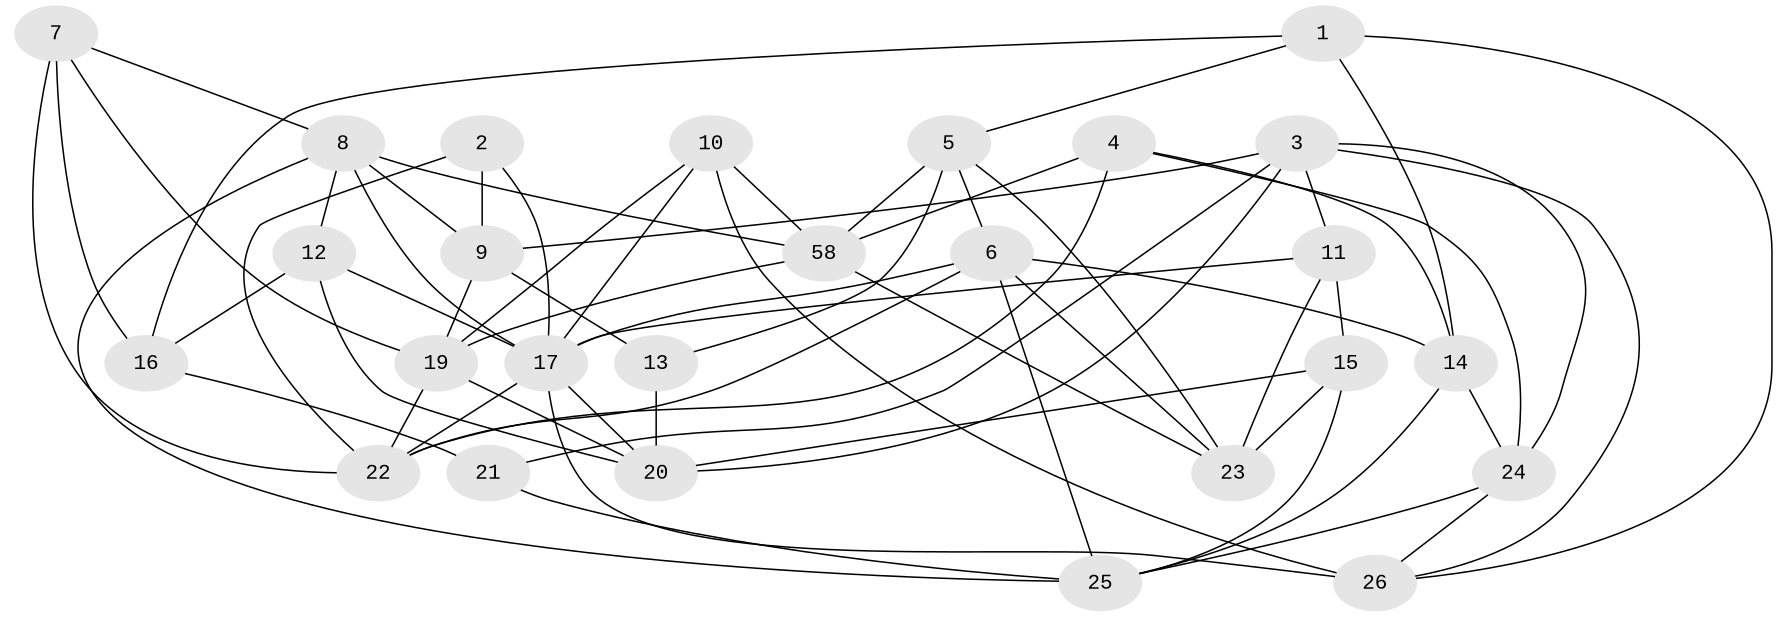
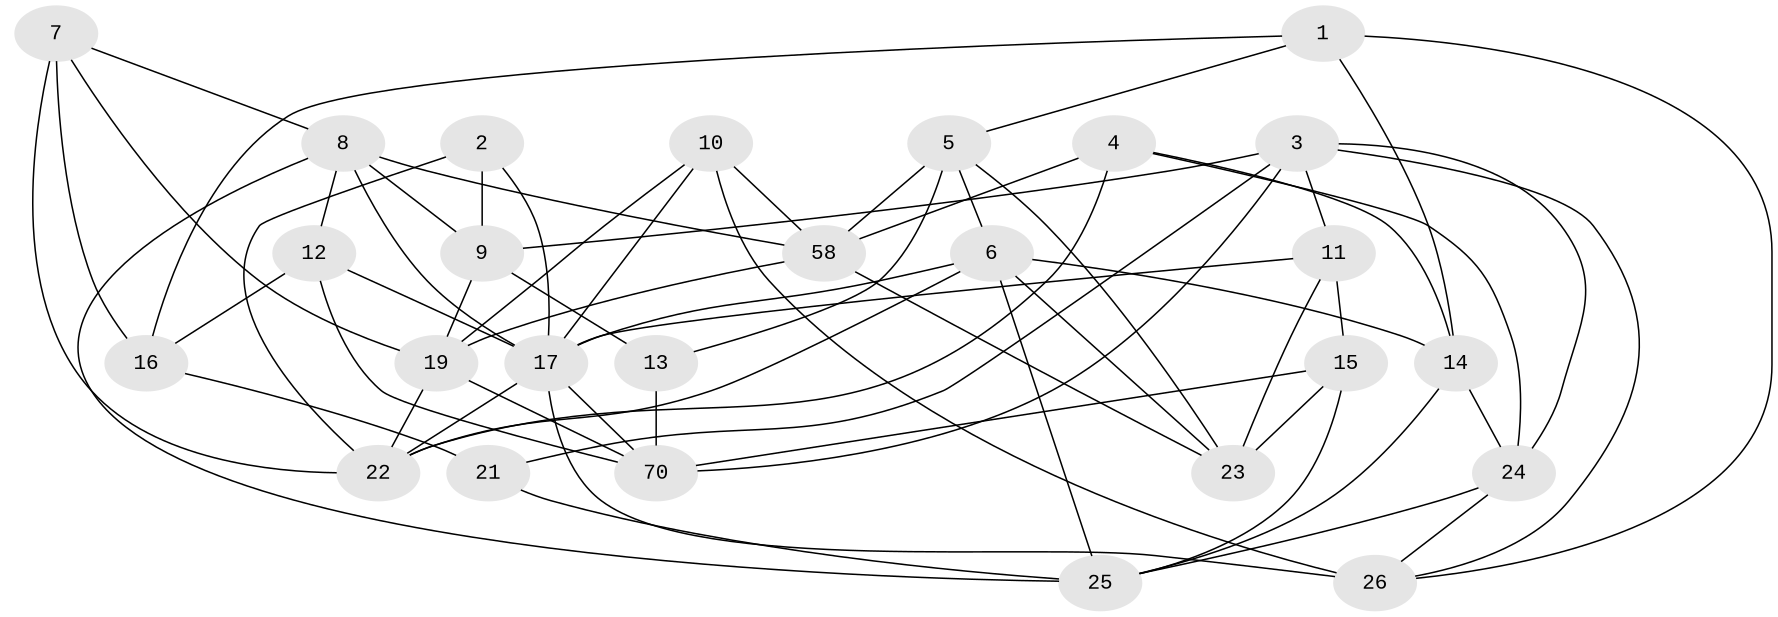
(656, 473) -> (656, 473)
